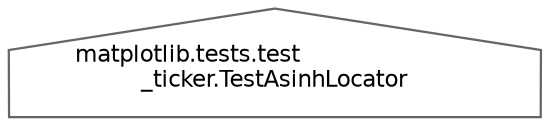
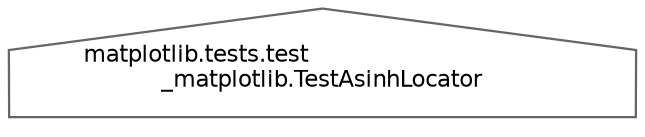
(275, 69) -> (322, 69)
